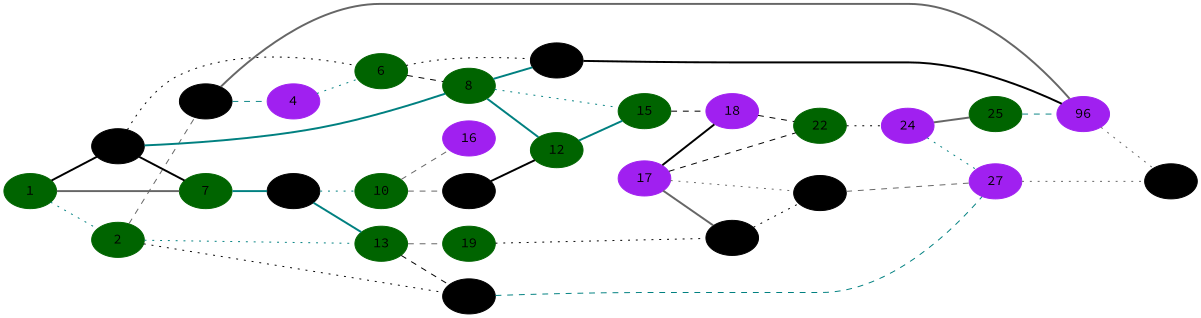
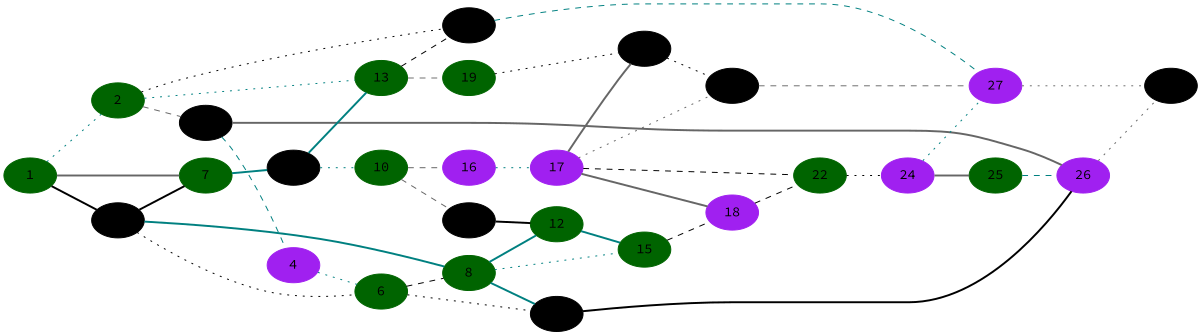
(1083, 114) -> (1083, 176)
(688, 145) -> (644, 190)
none -> (513, 168)
